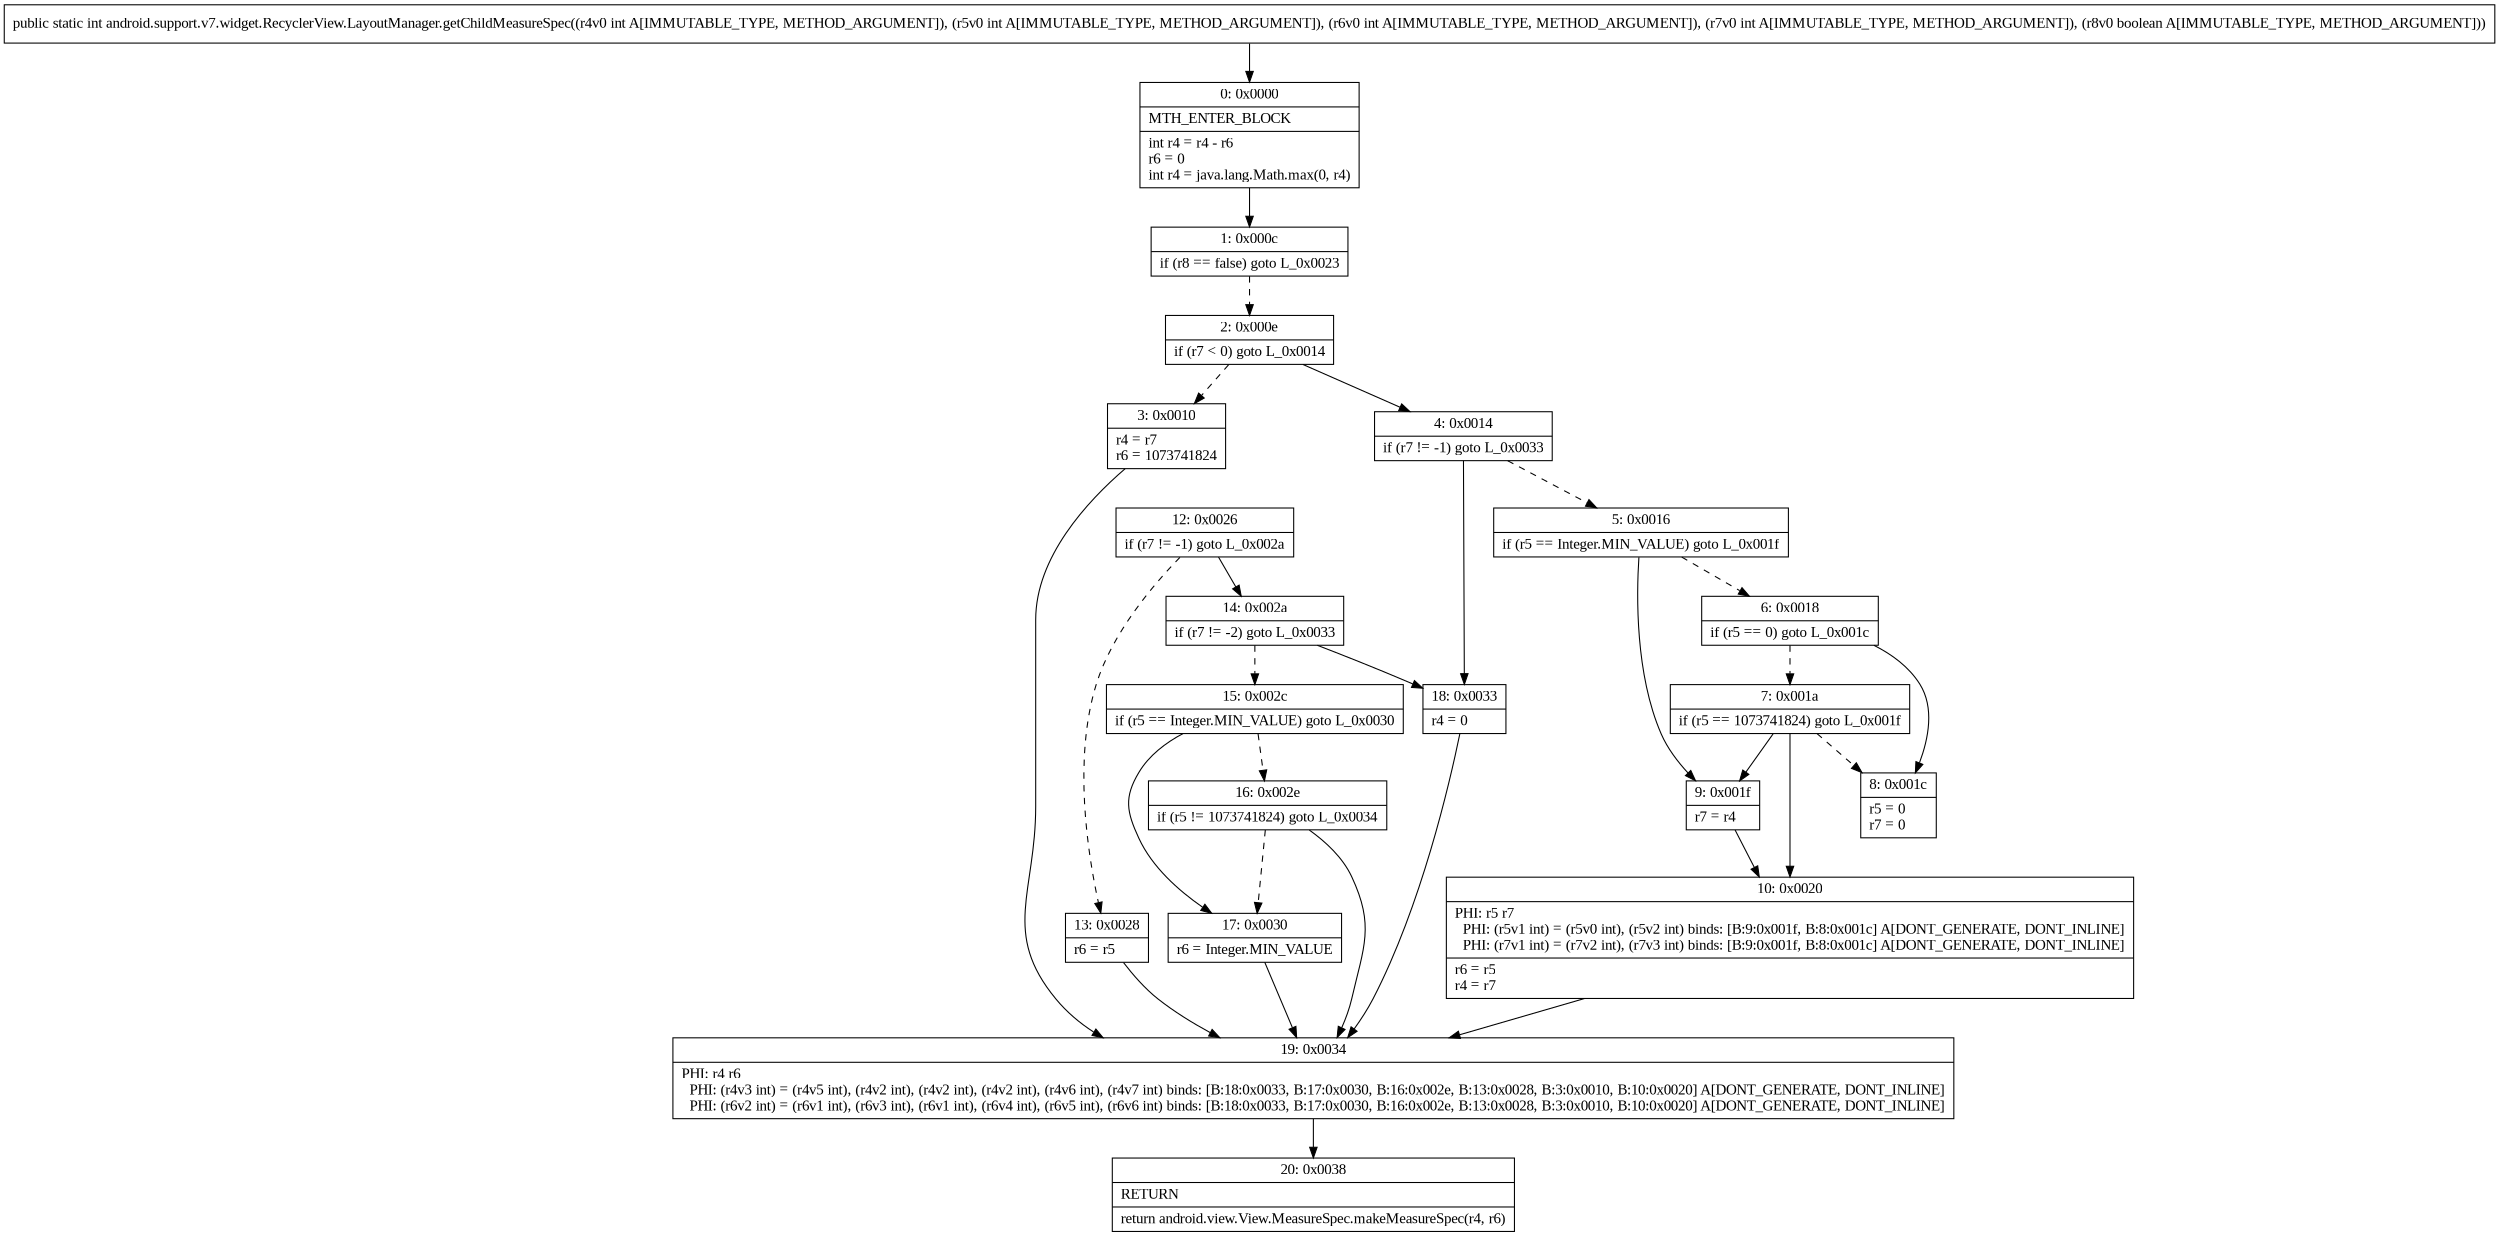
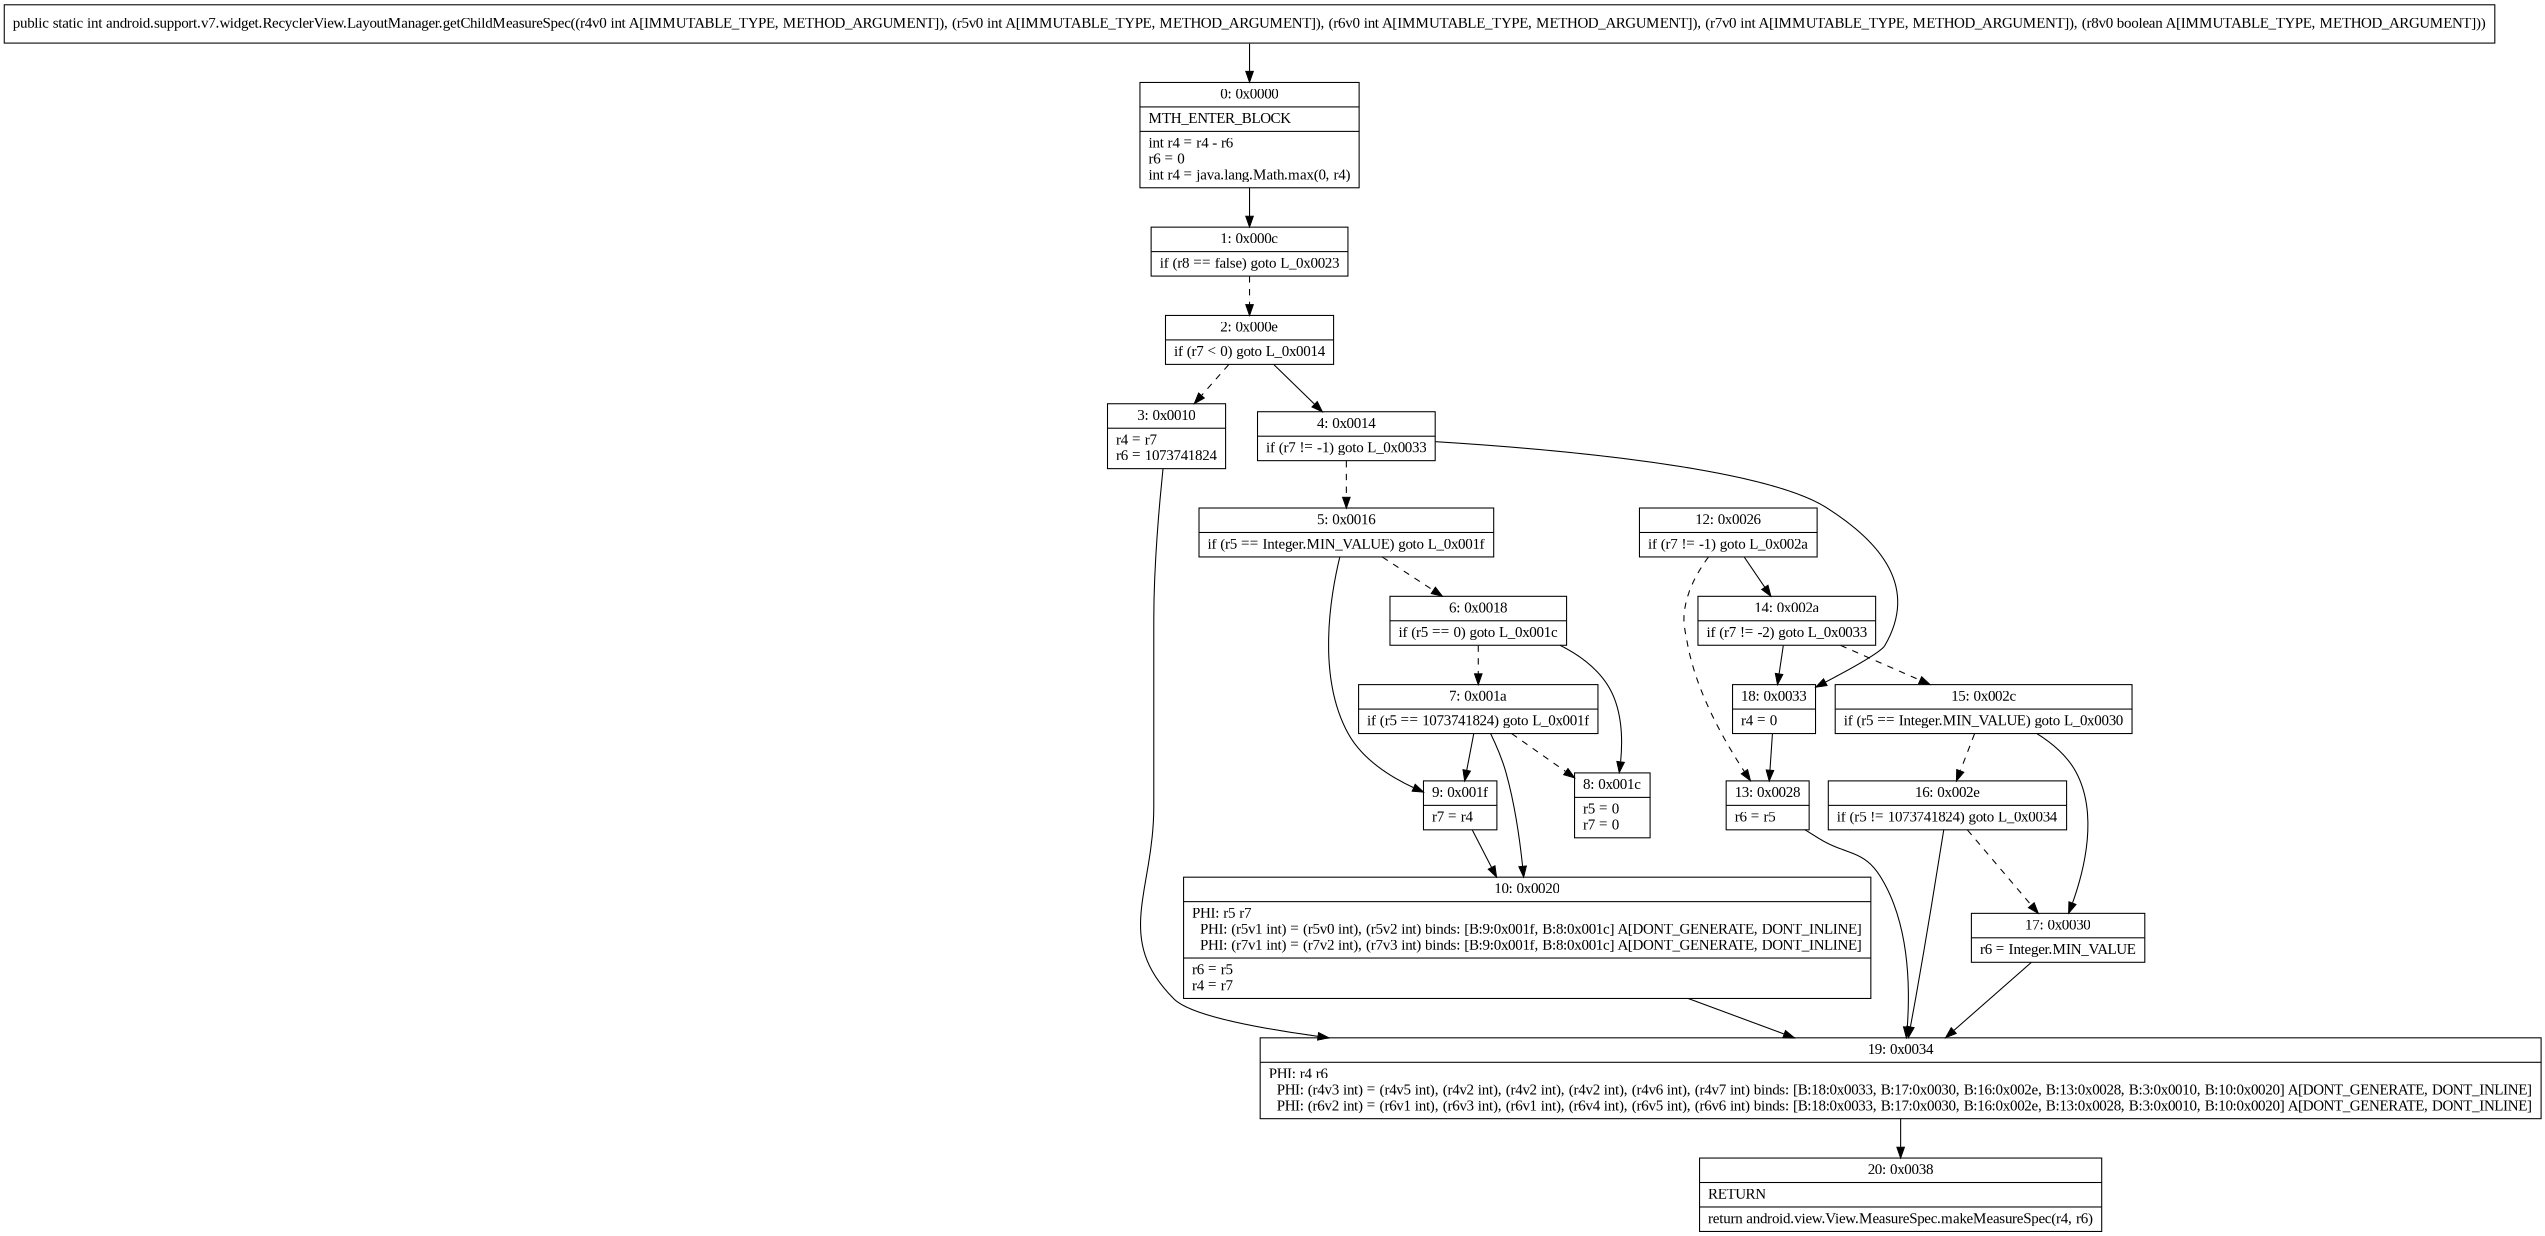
(1419, 886) -> (1771, 752)
